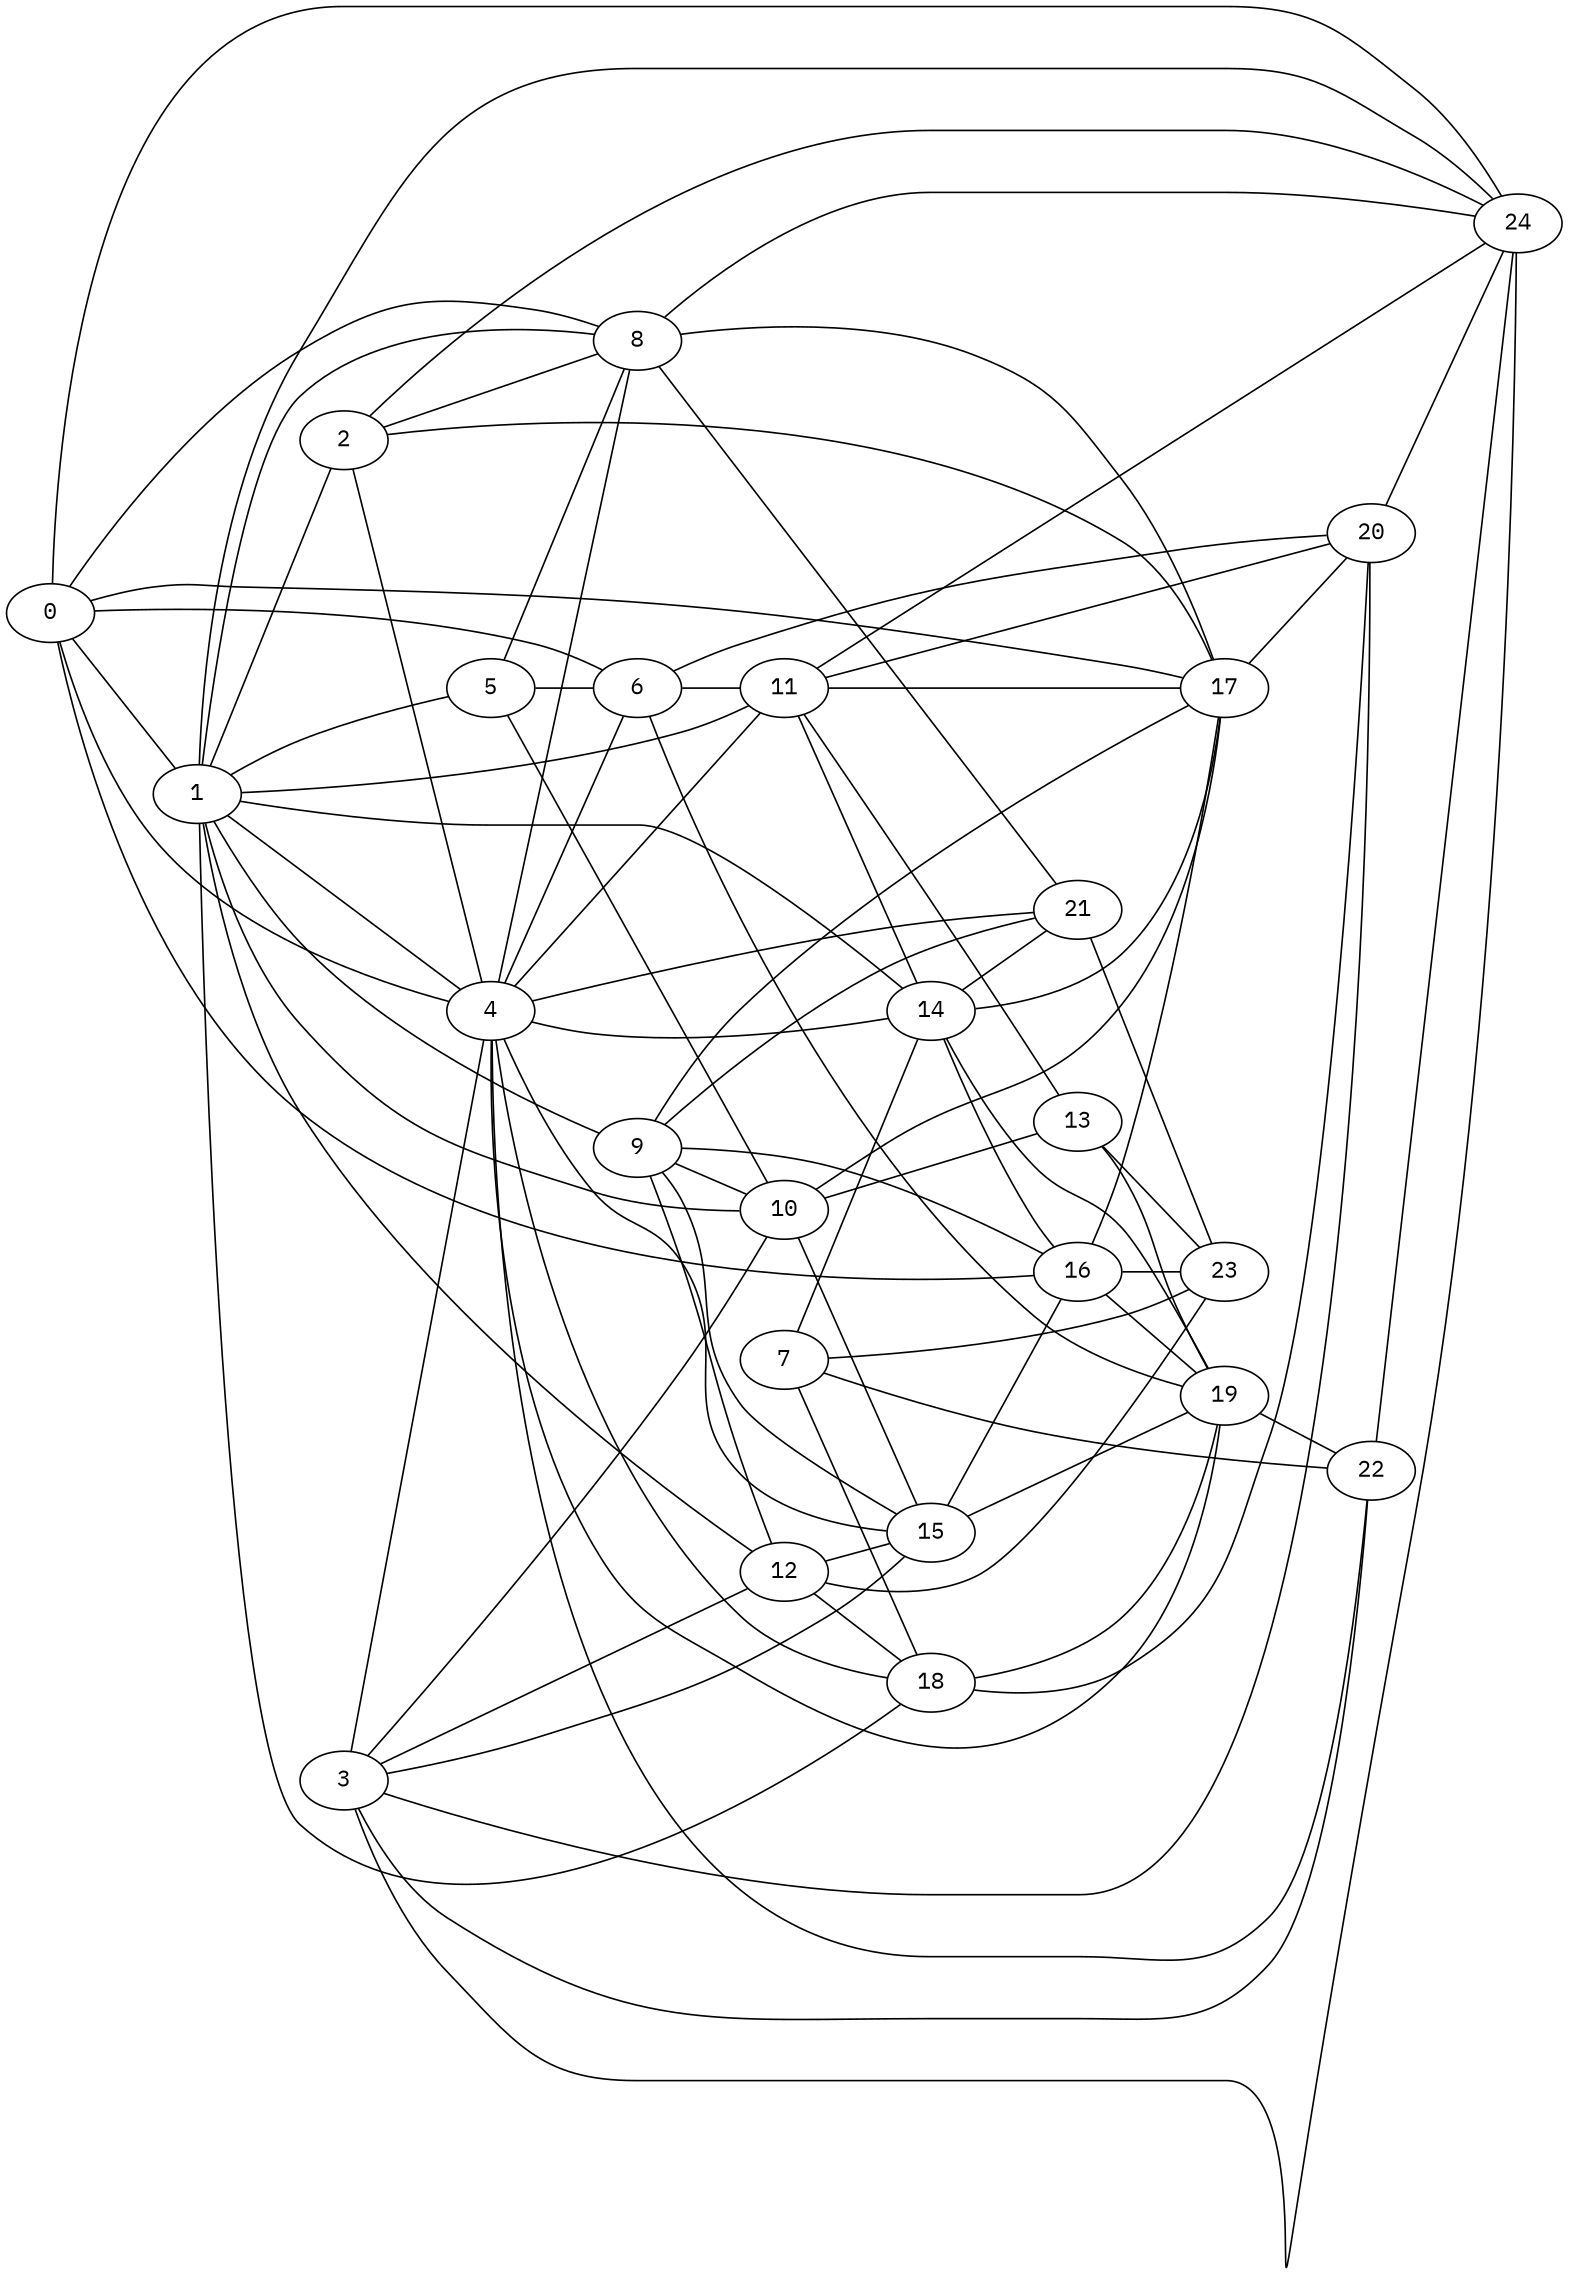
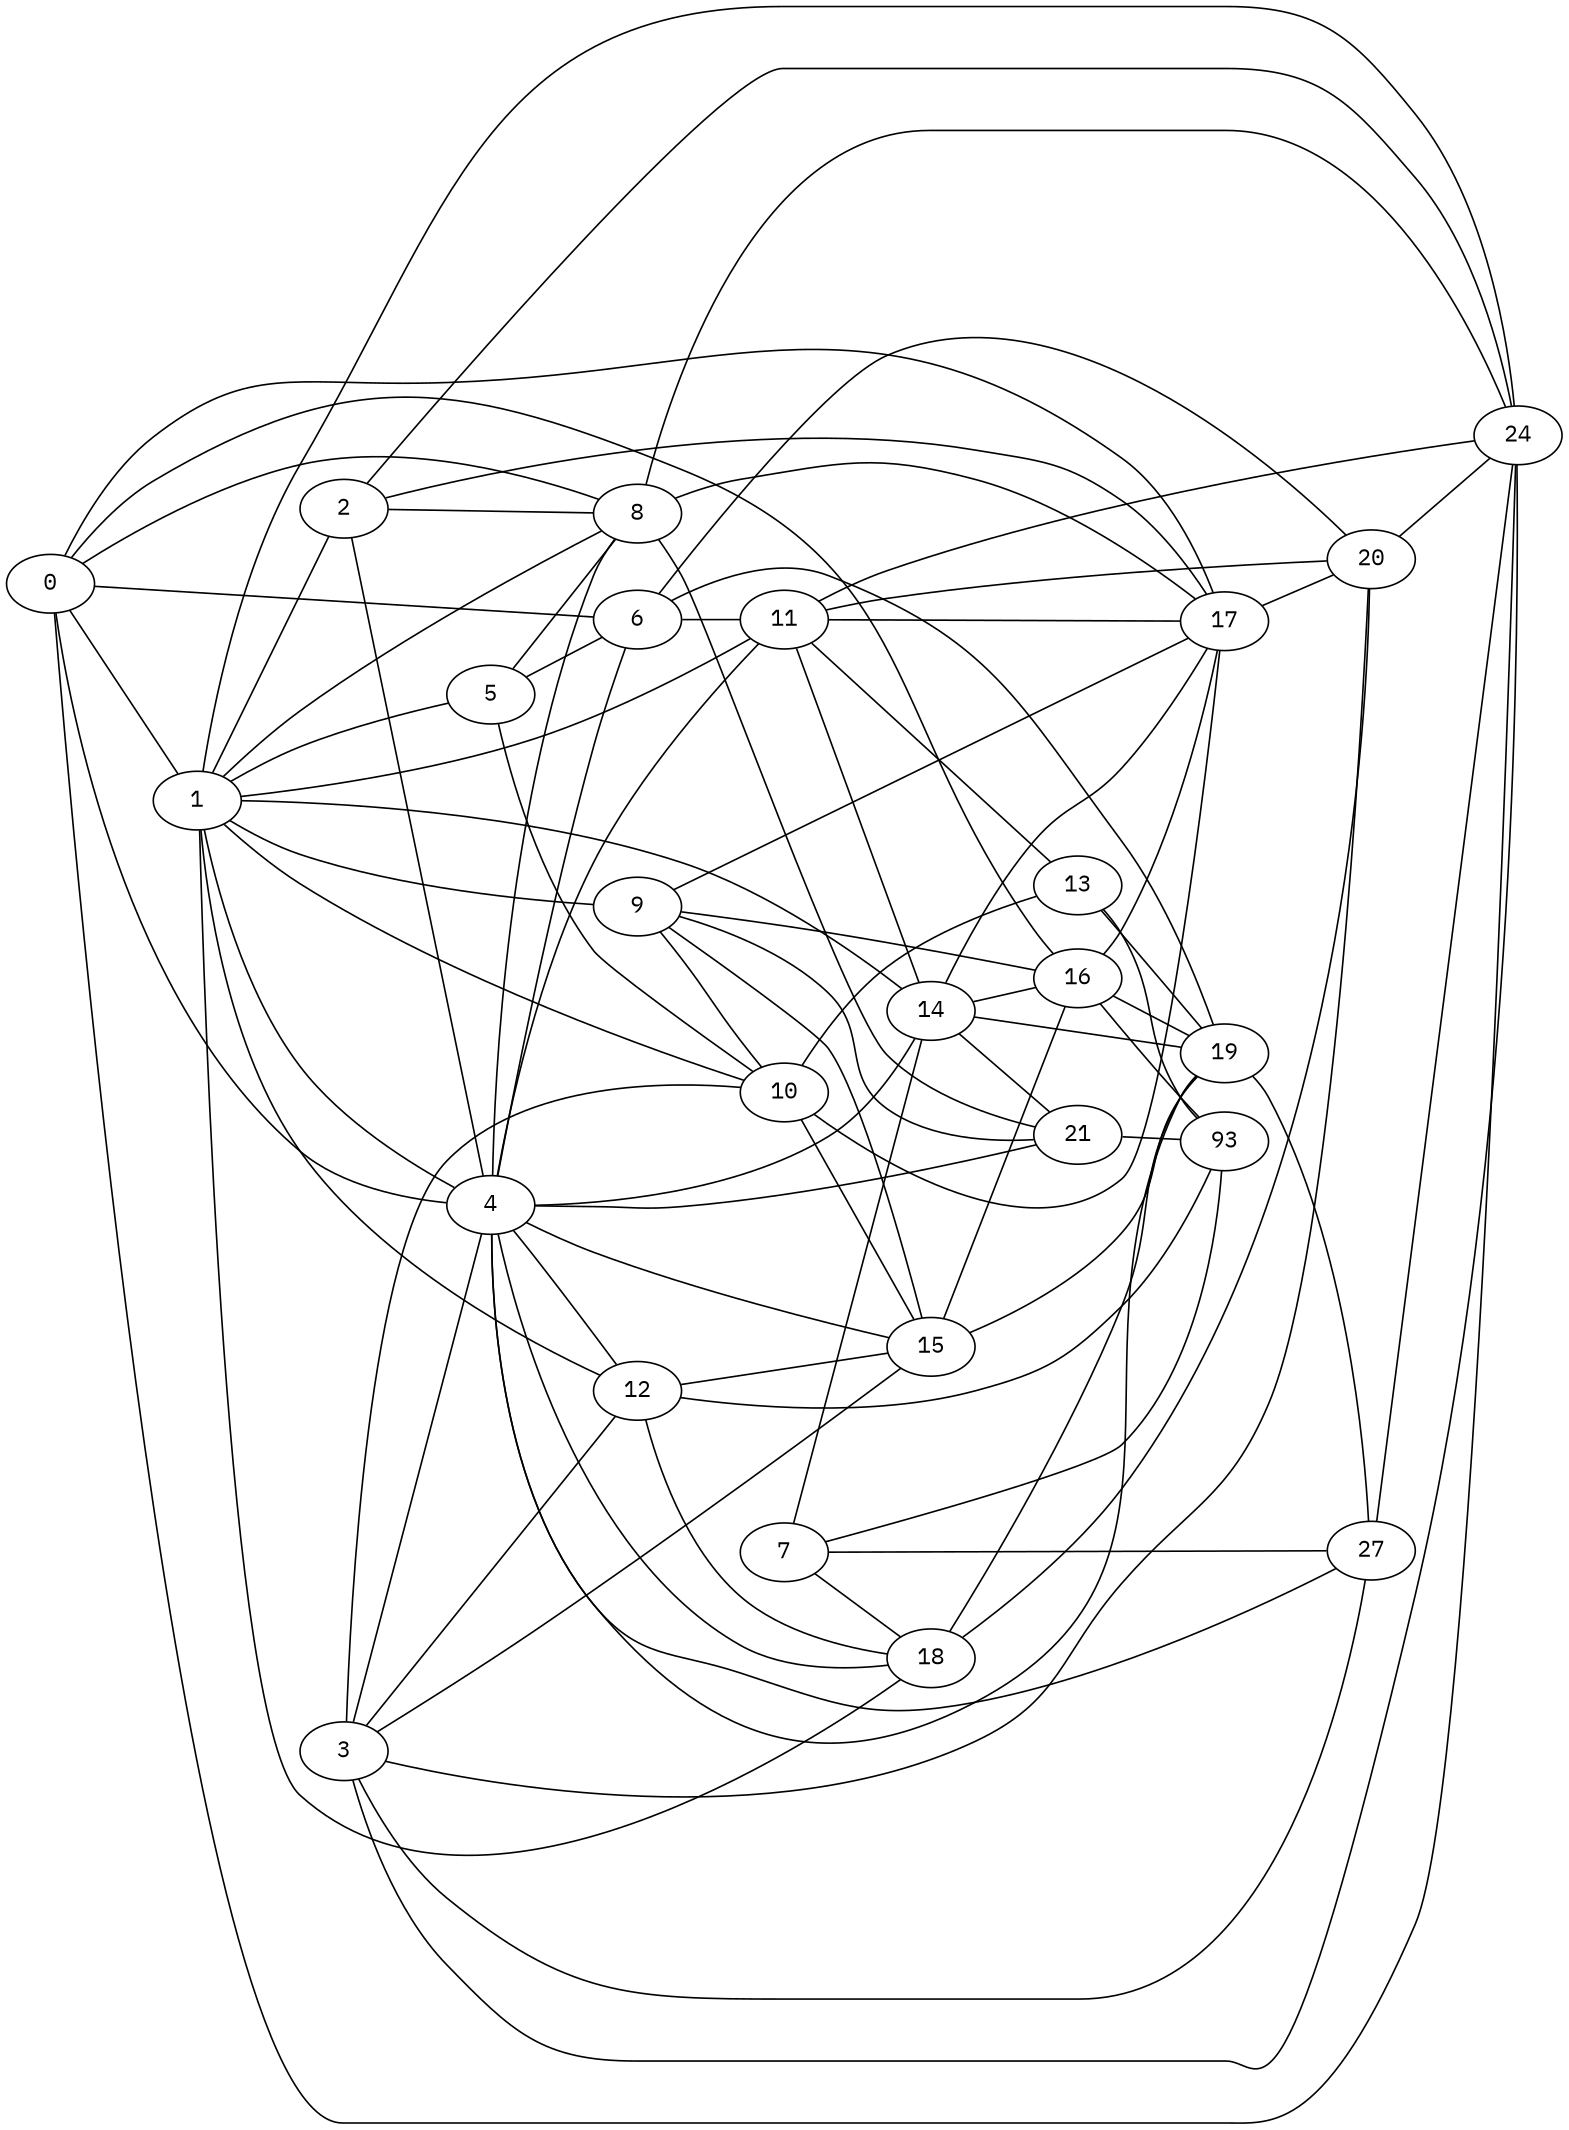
(1225, 1272) -> (1225, 1141)
(719, 1388) -> (566, 1297)
(1371, 1471) -> (1371, 1551)
